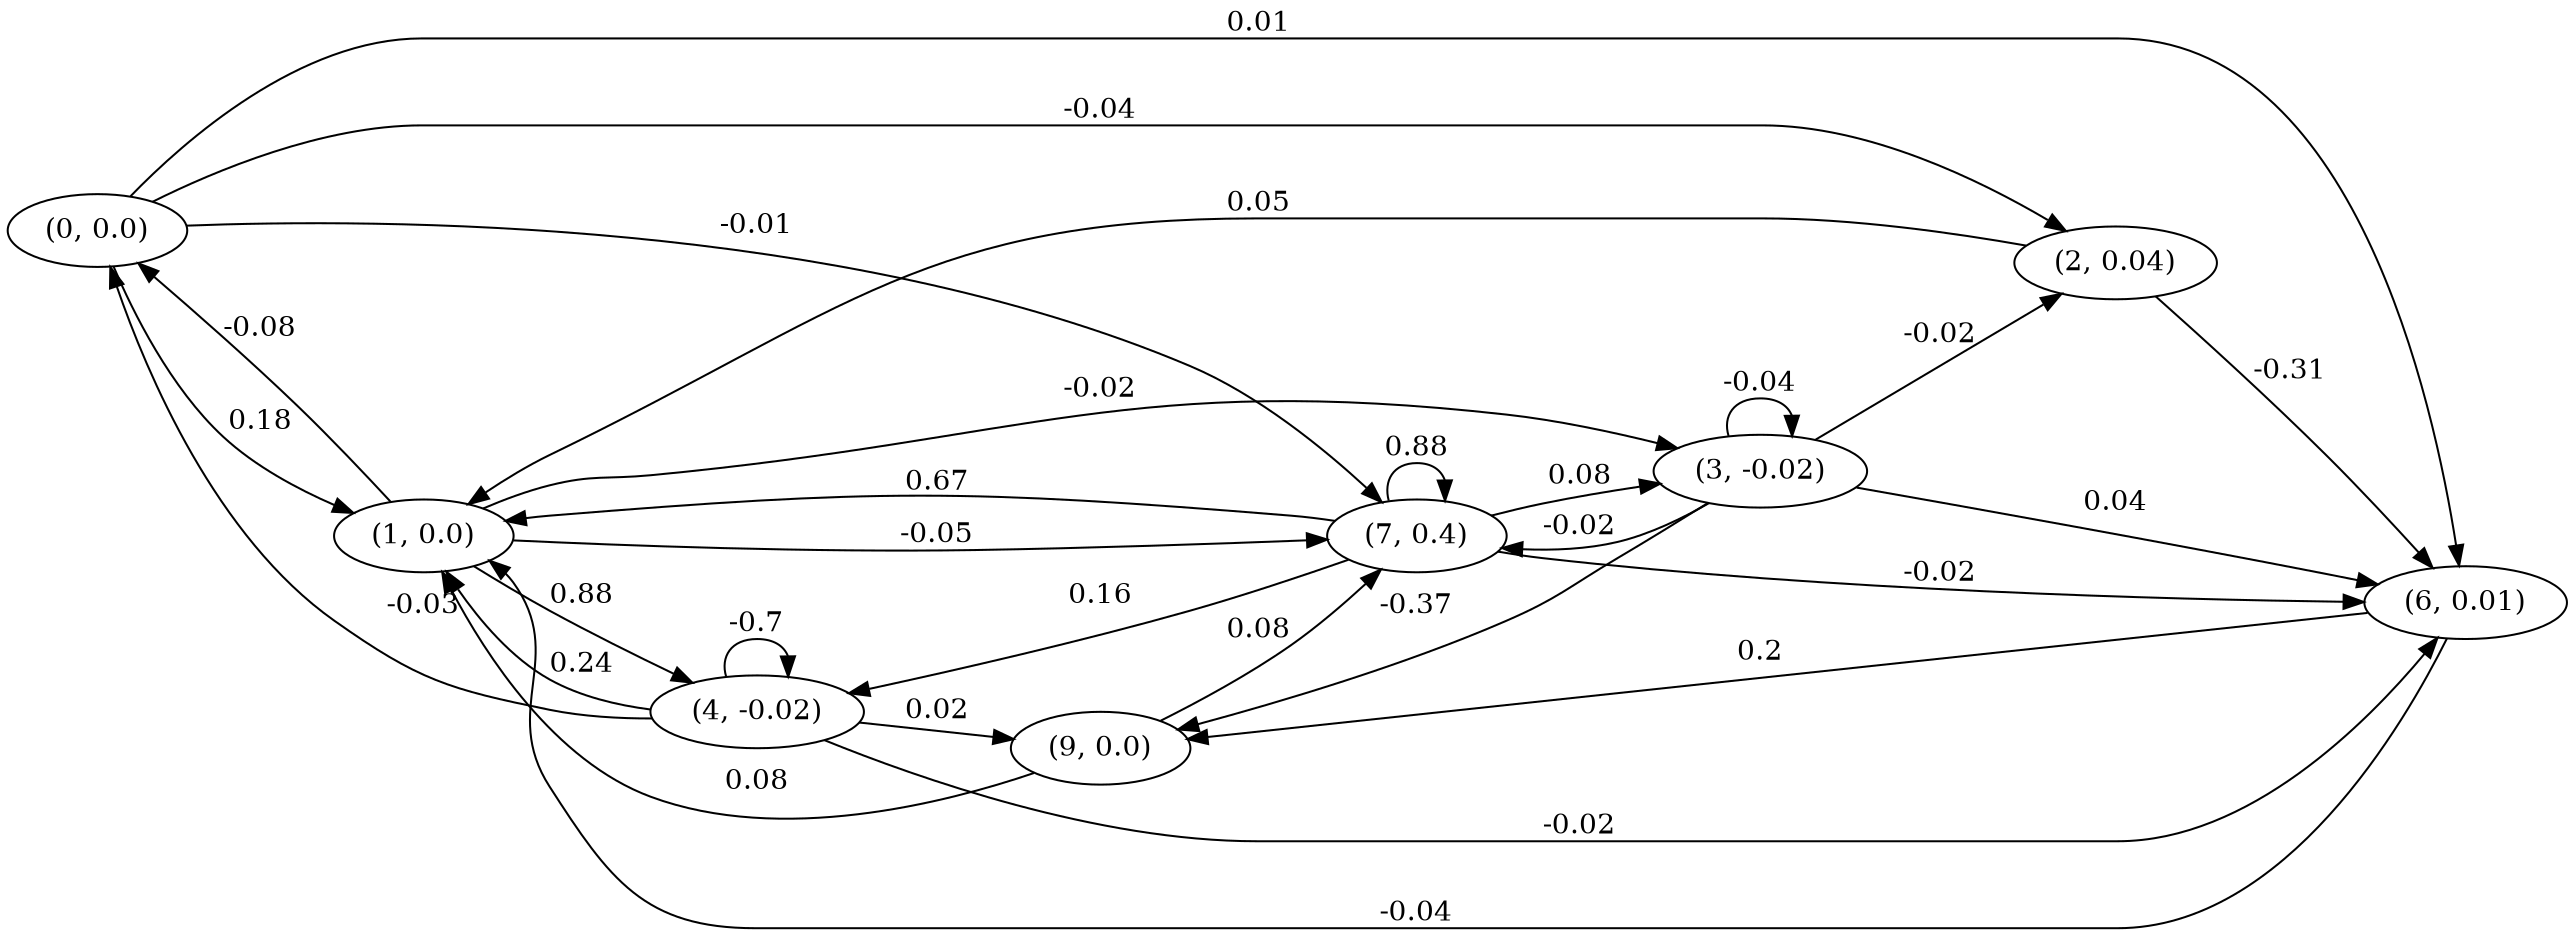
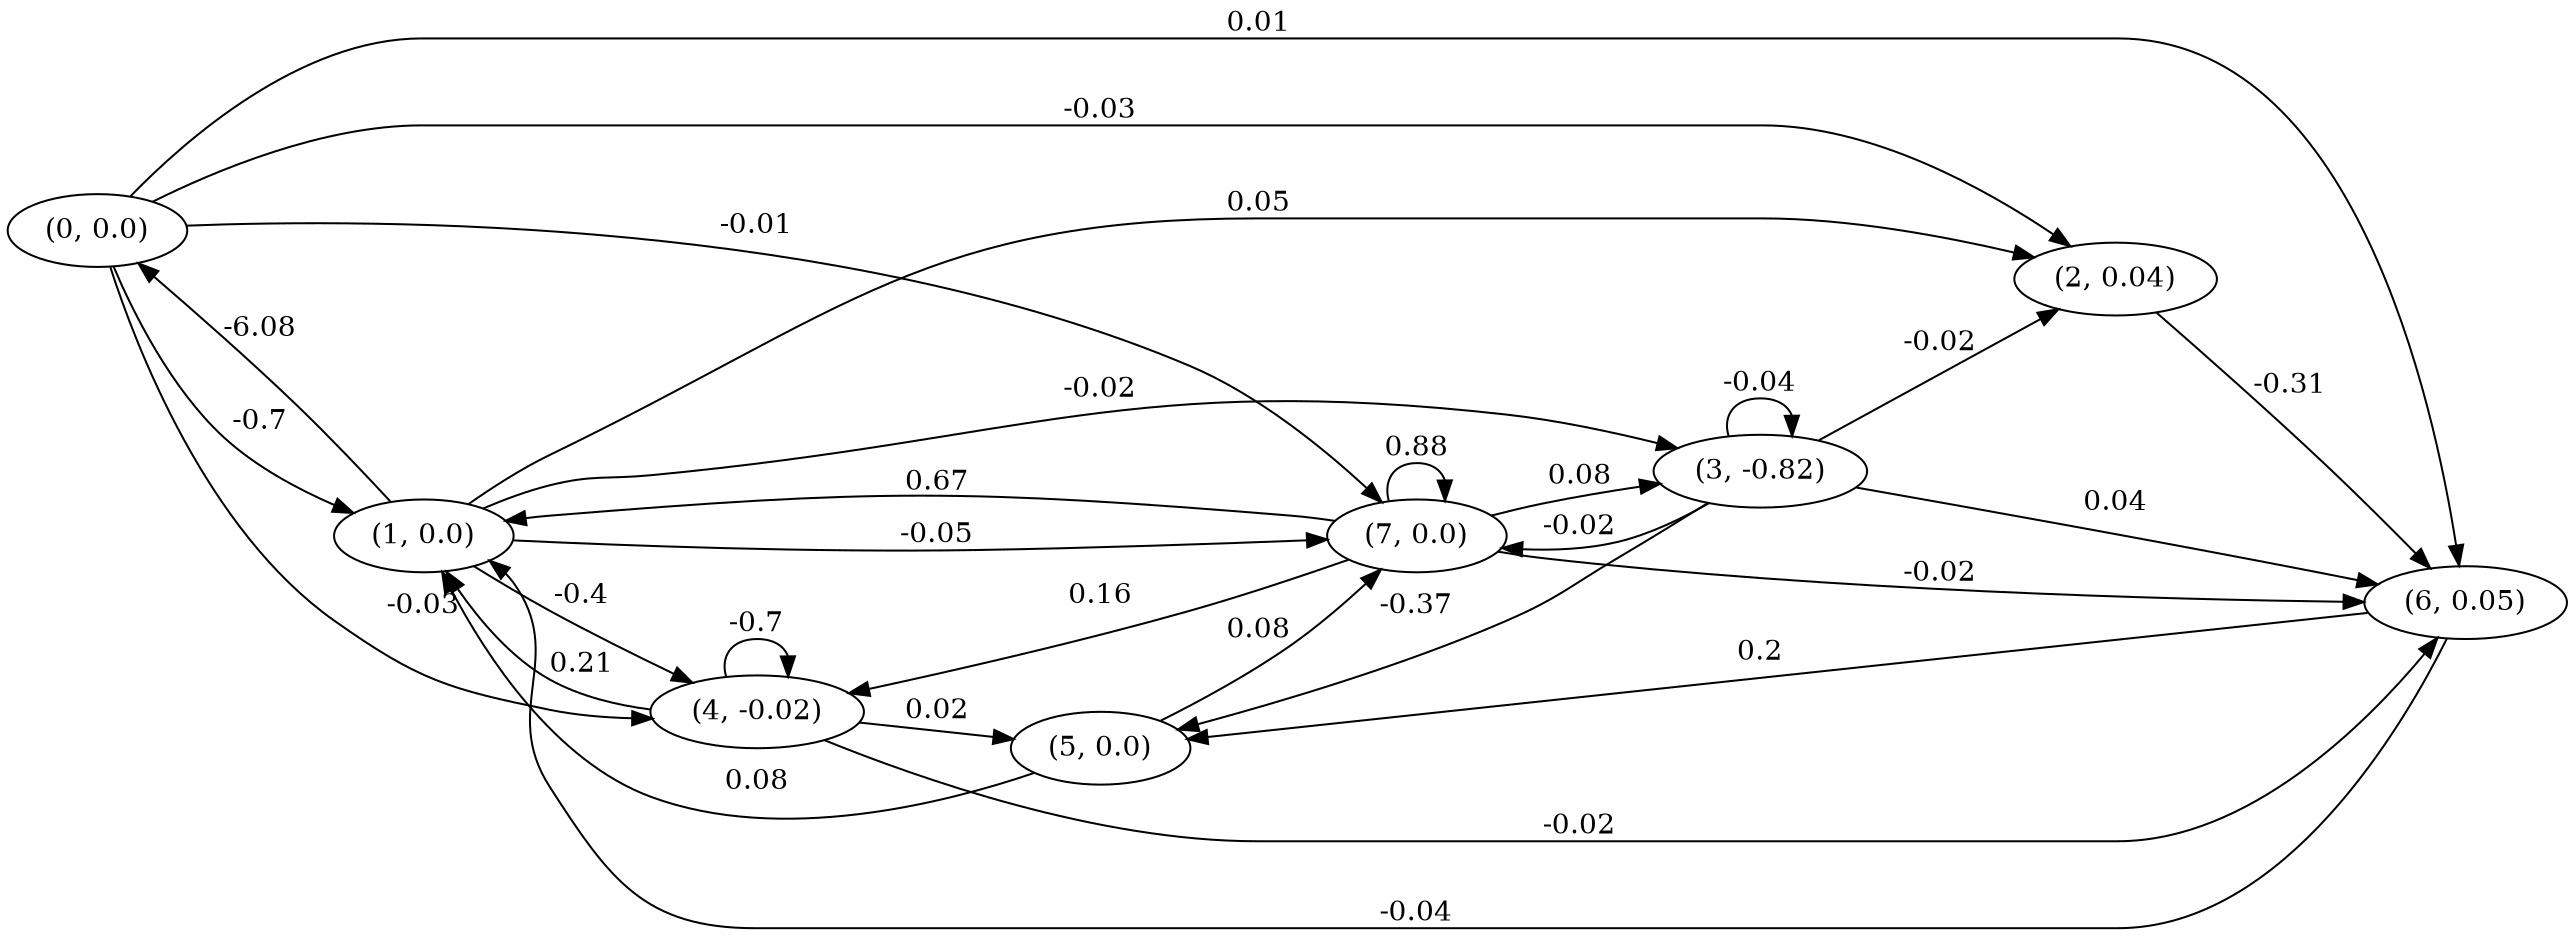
(1101, 110) -> (1101, 110)
(1227, 220) -> (1211, 220)
(261, 329) -> (261, 329)
(261, 422) -> (261, 422)
(1760, 471) -> (1760, 471)
(1417, 536) -> (1417, 536)
(582, 596) -> (582, 596)
(309, 600) -> (293, 586)
(2466, 603) -> (2466, 603)
(582, 664) -> (582, 664)
(1101, 748) -> (1101, 748)
